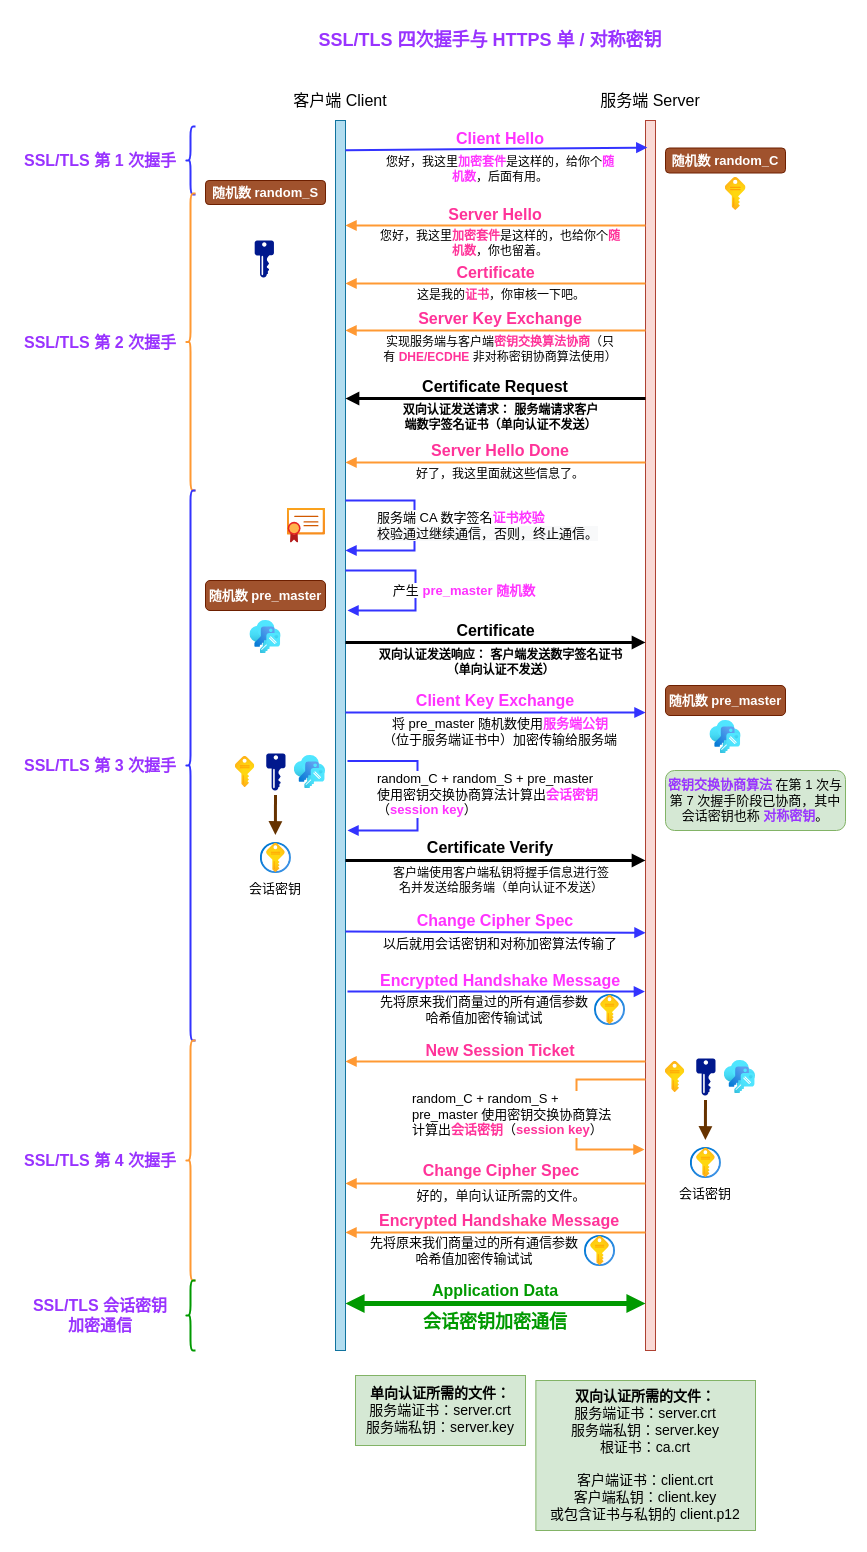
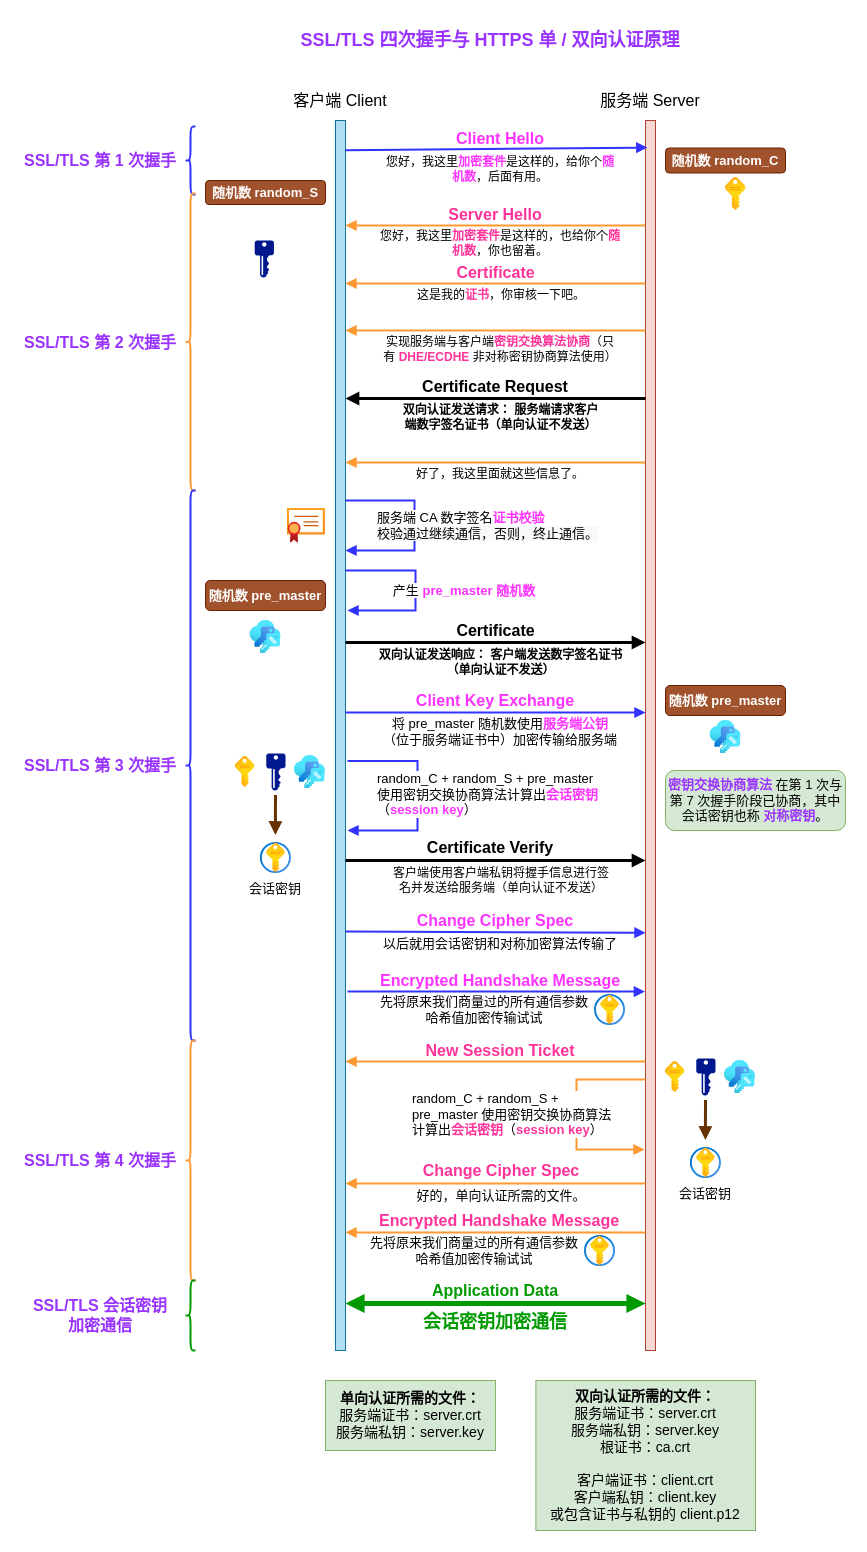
(491, 41) -> (491, 41)
(501, 319) -> none
(501, 451) -> none
(441, 1411) -> (411, 1416)
